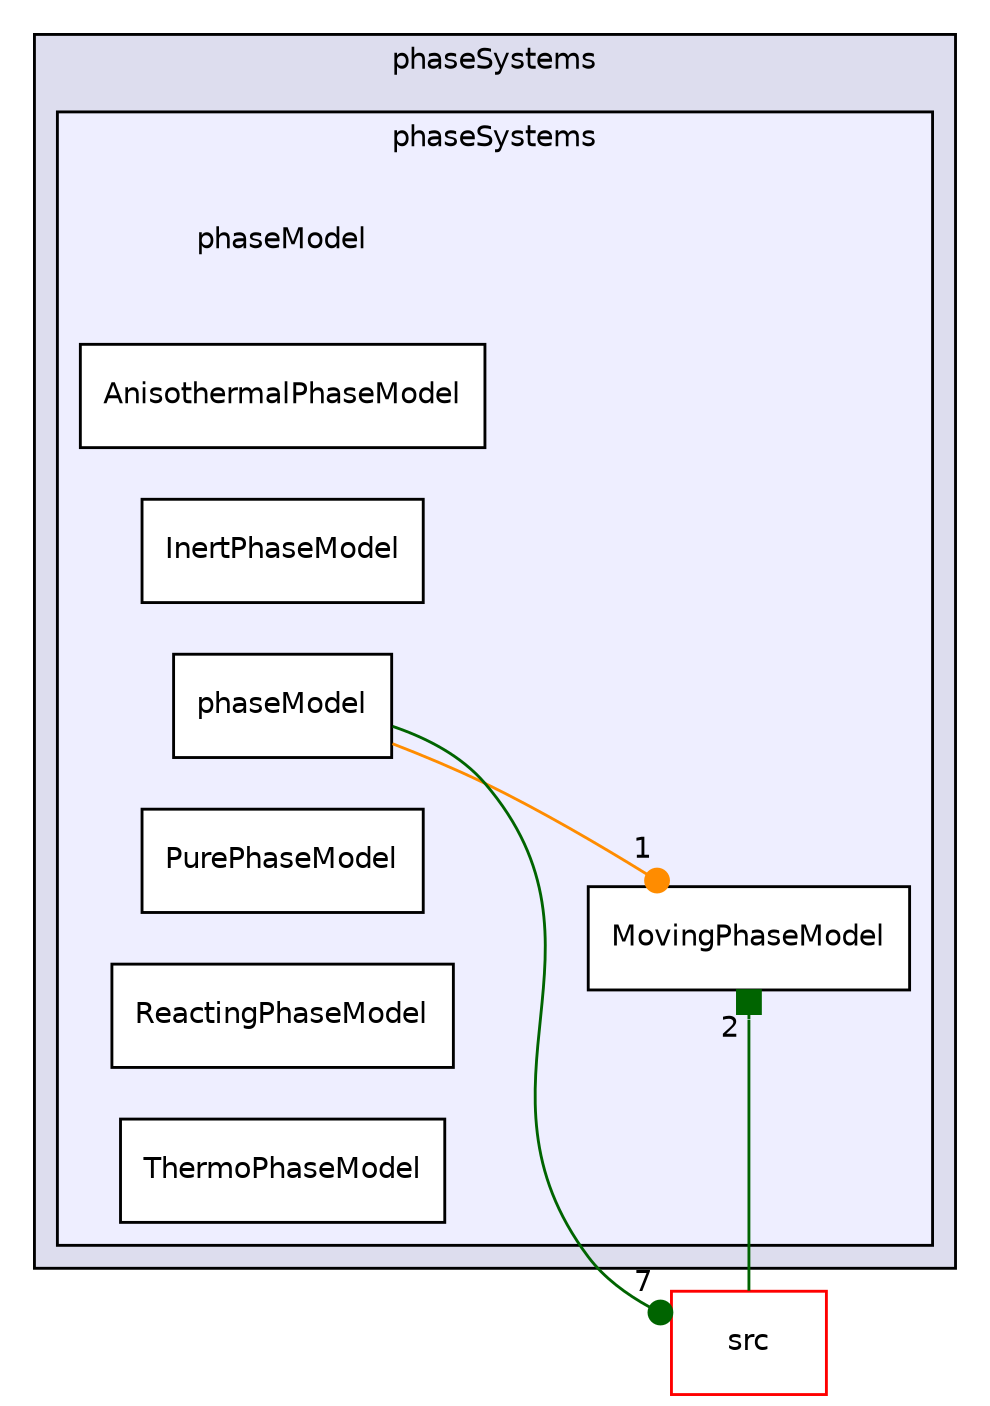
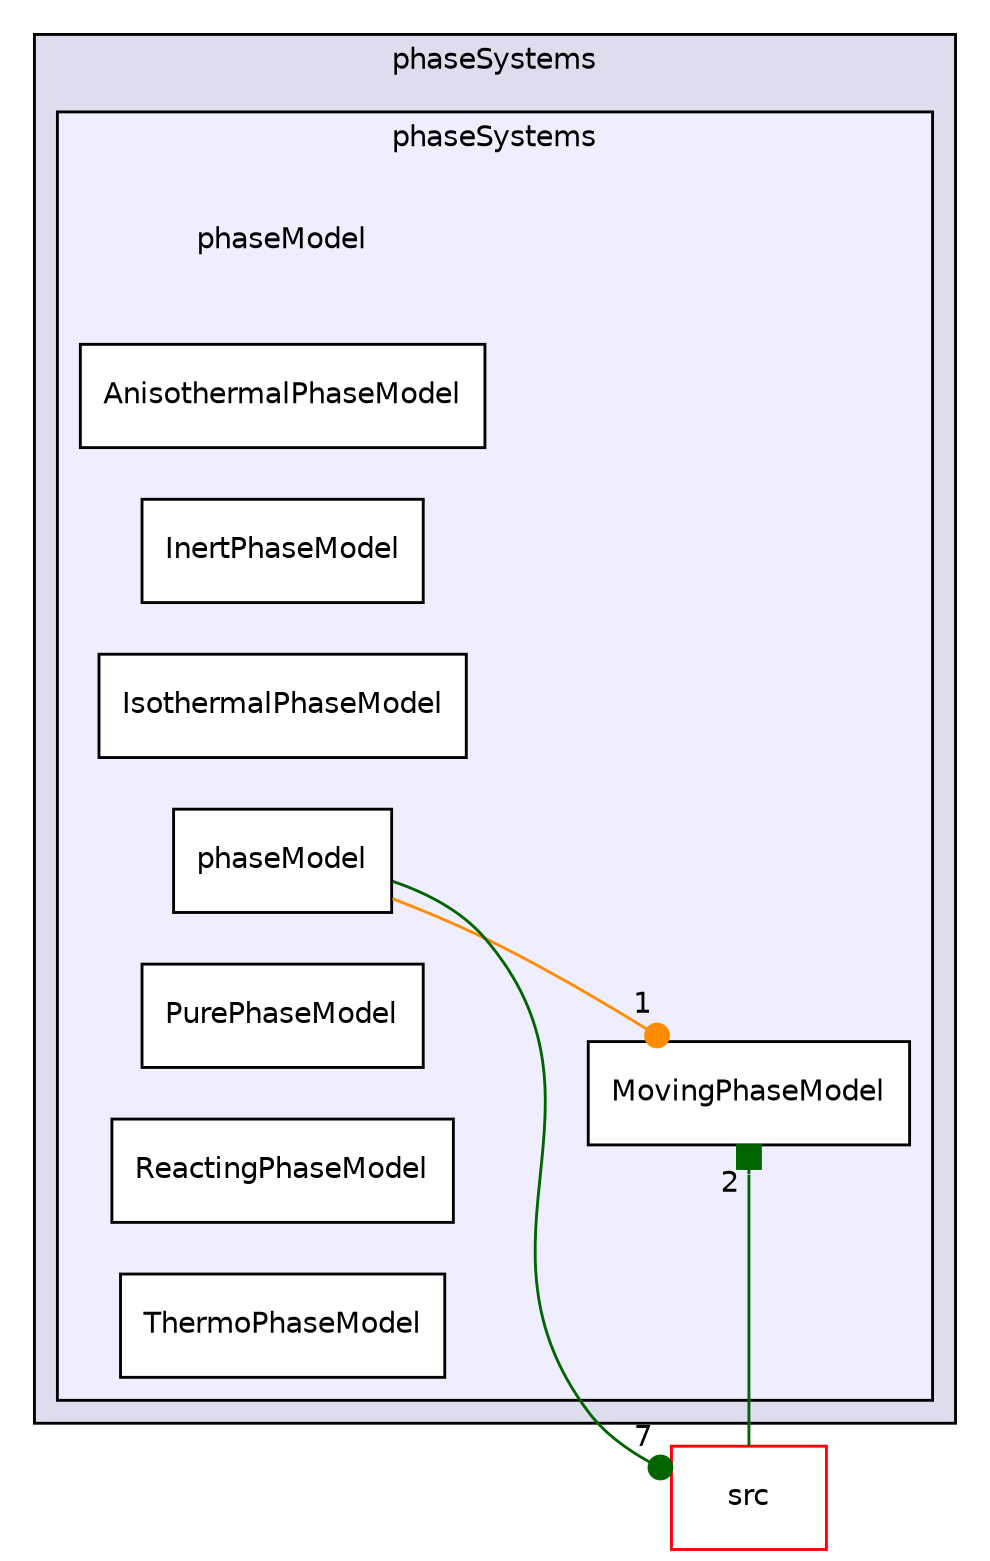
none -> (283, 706)
